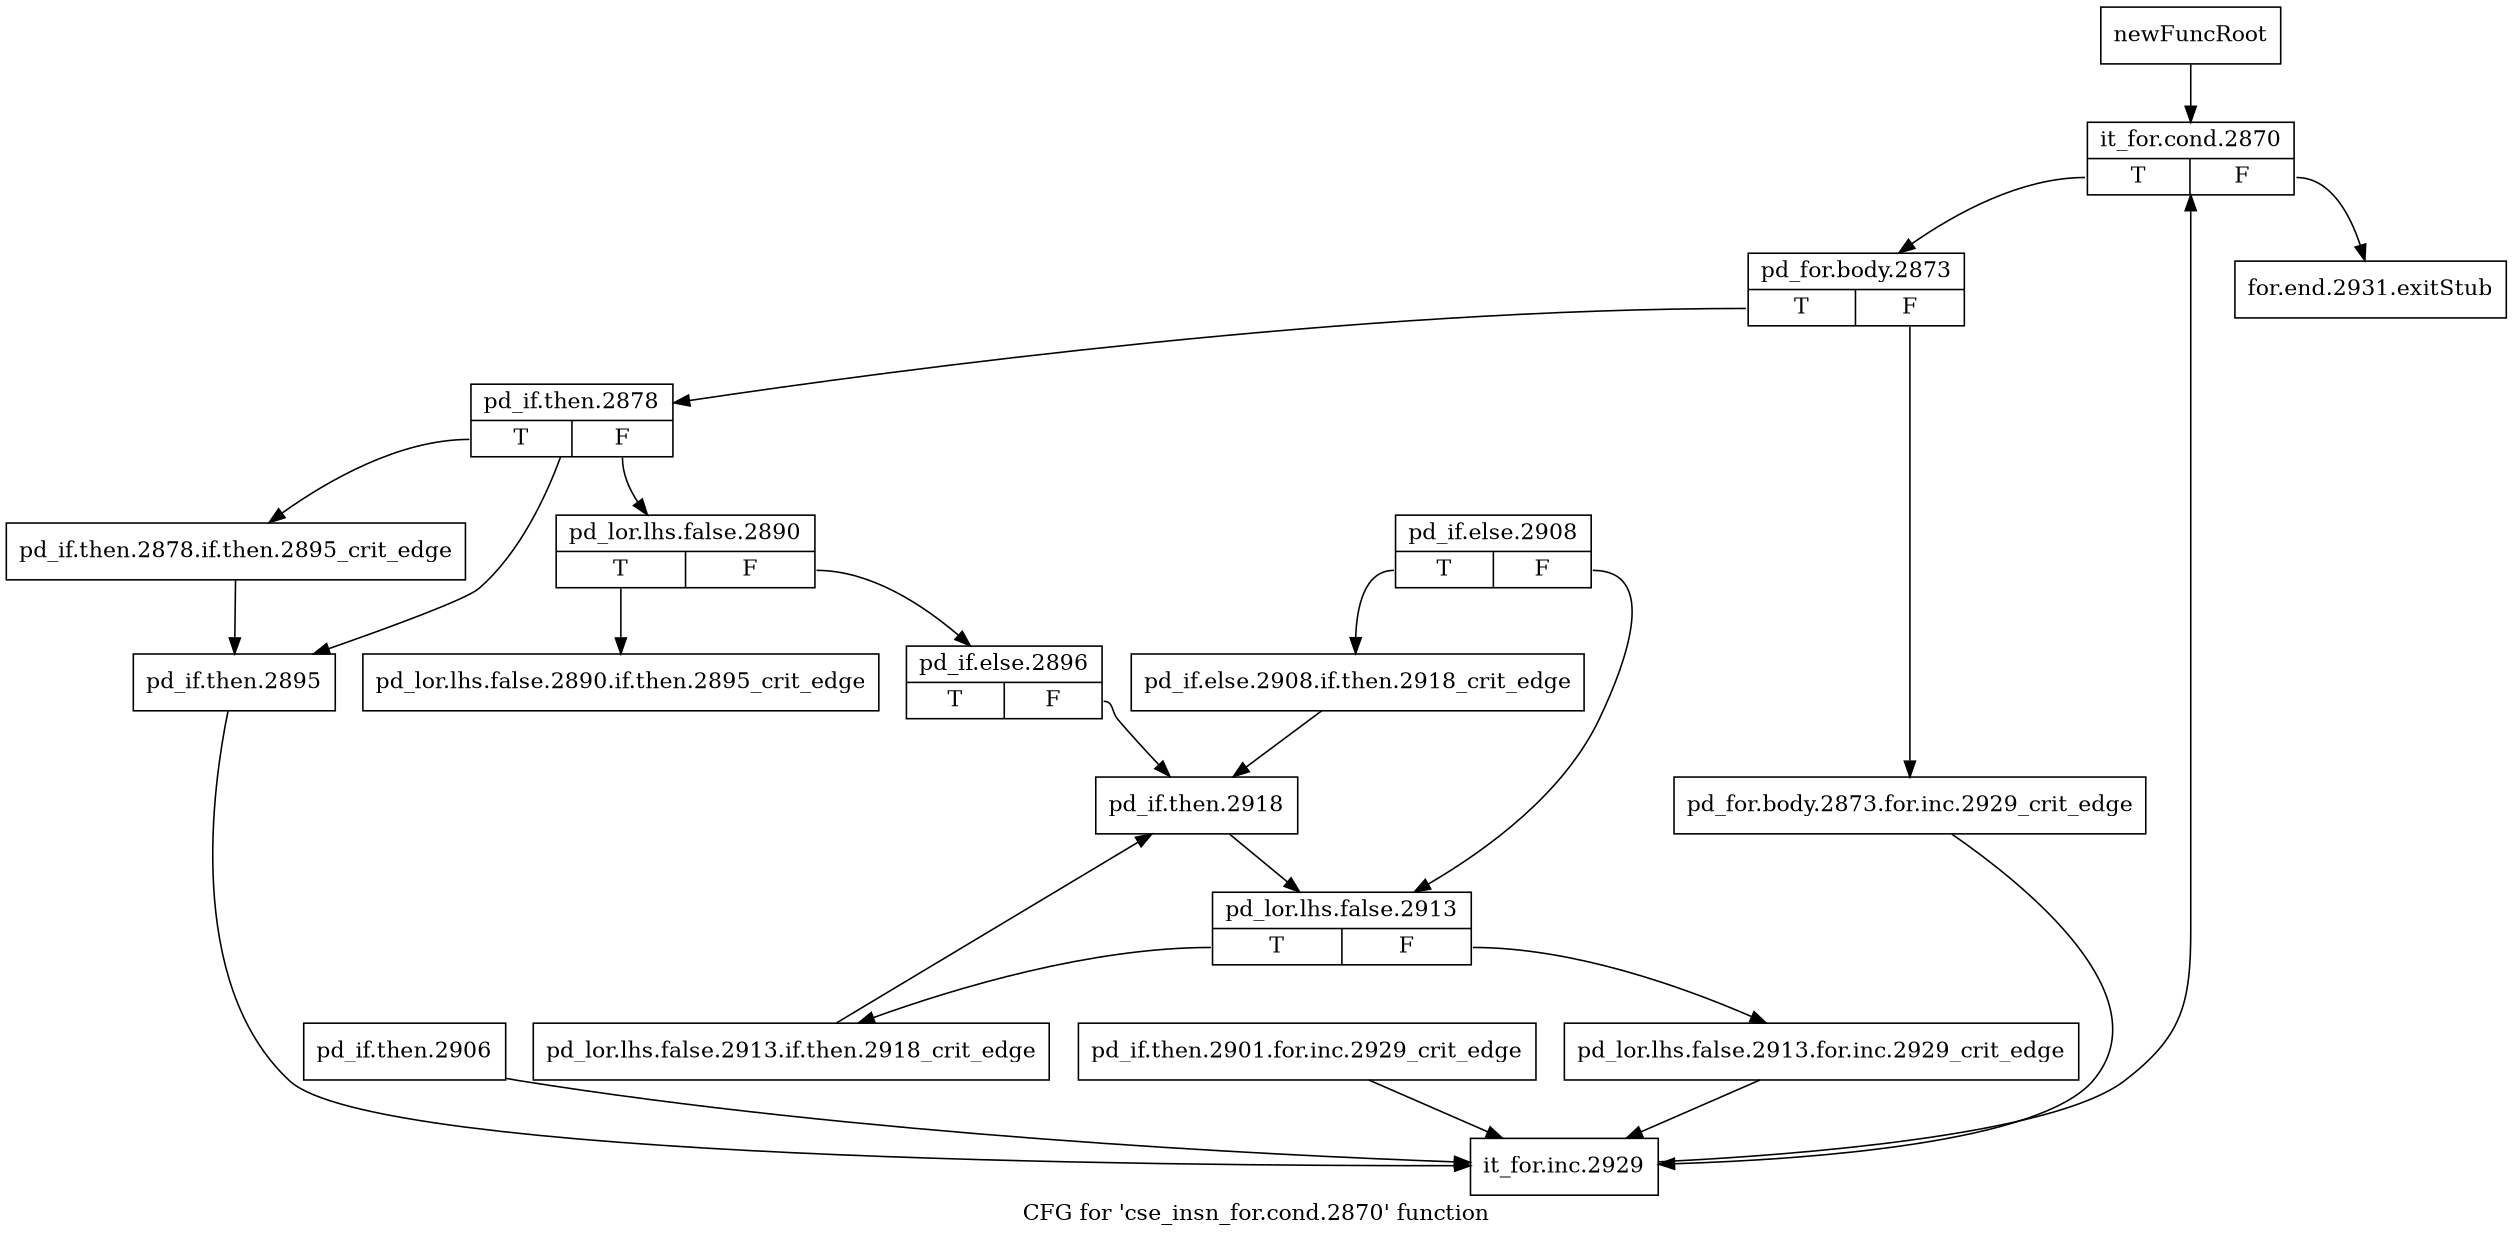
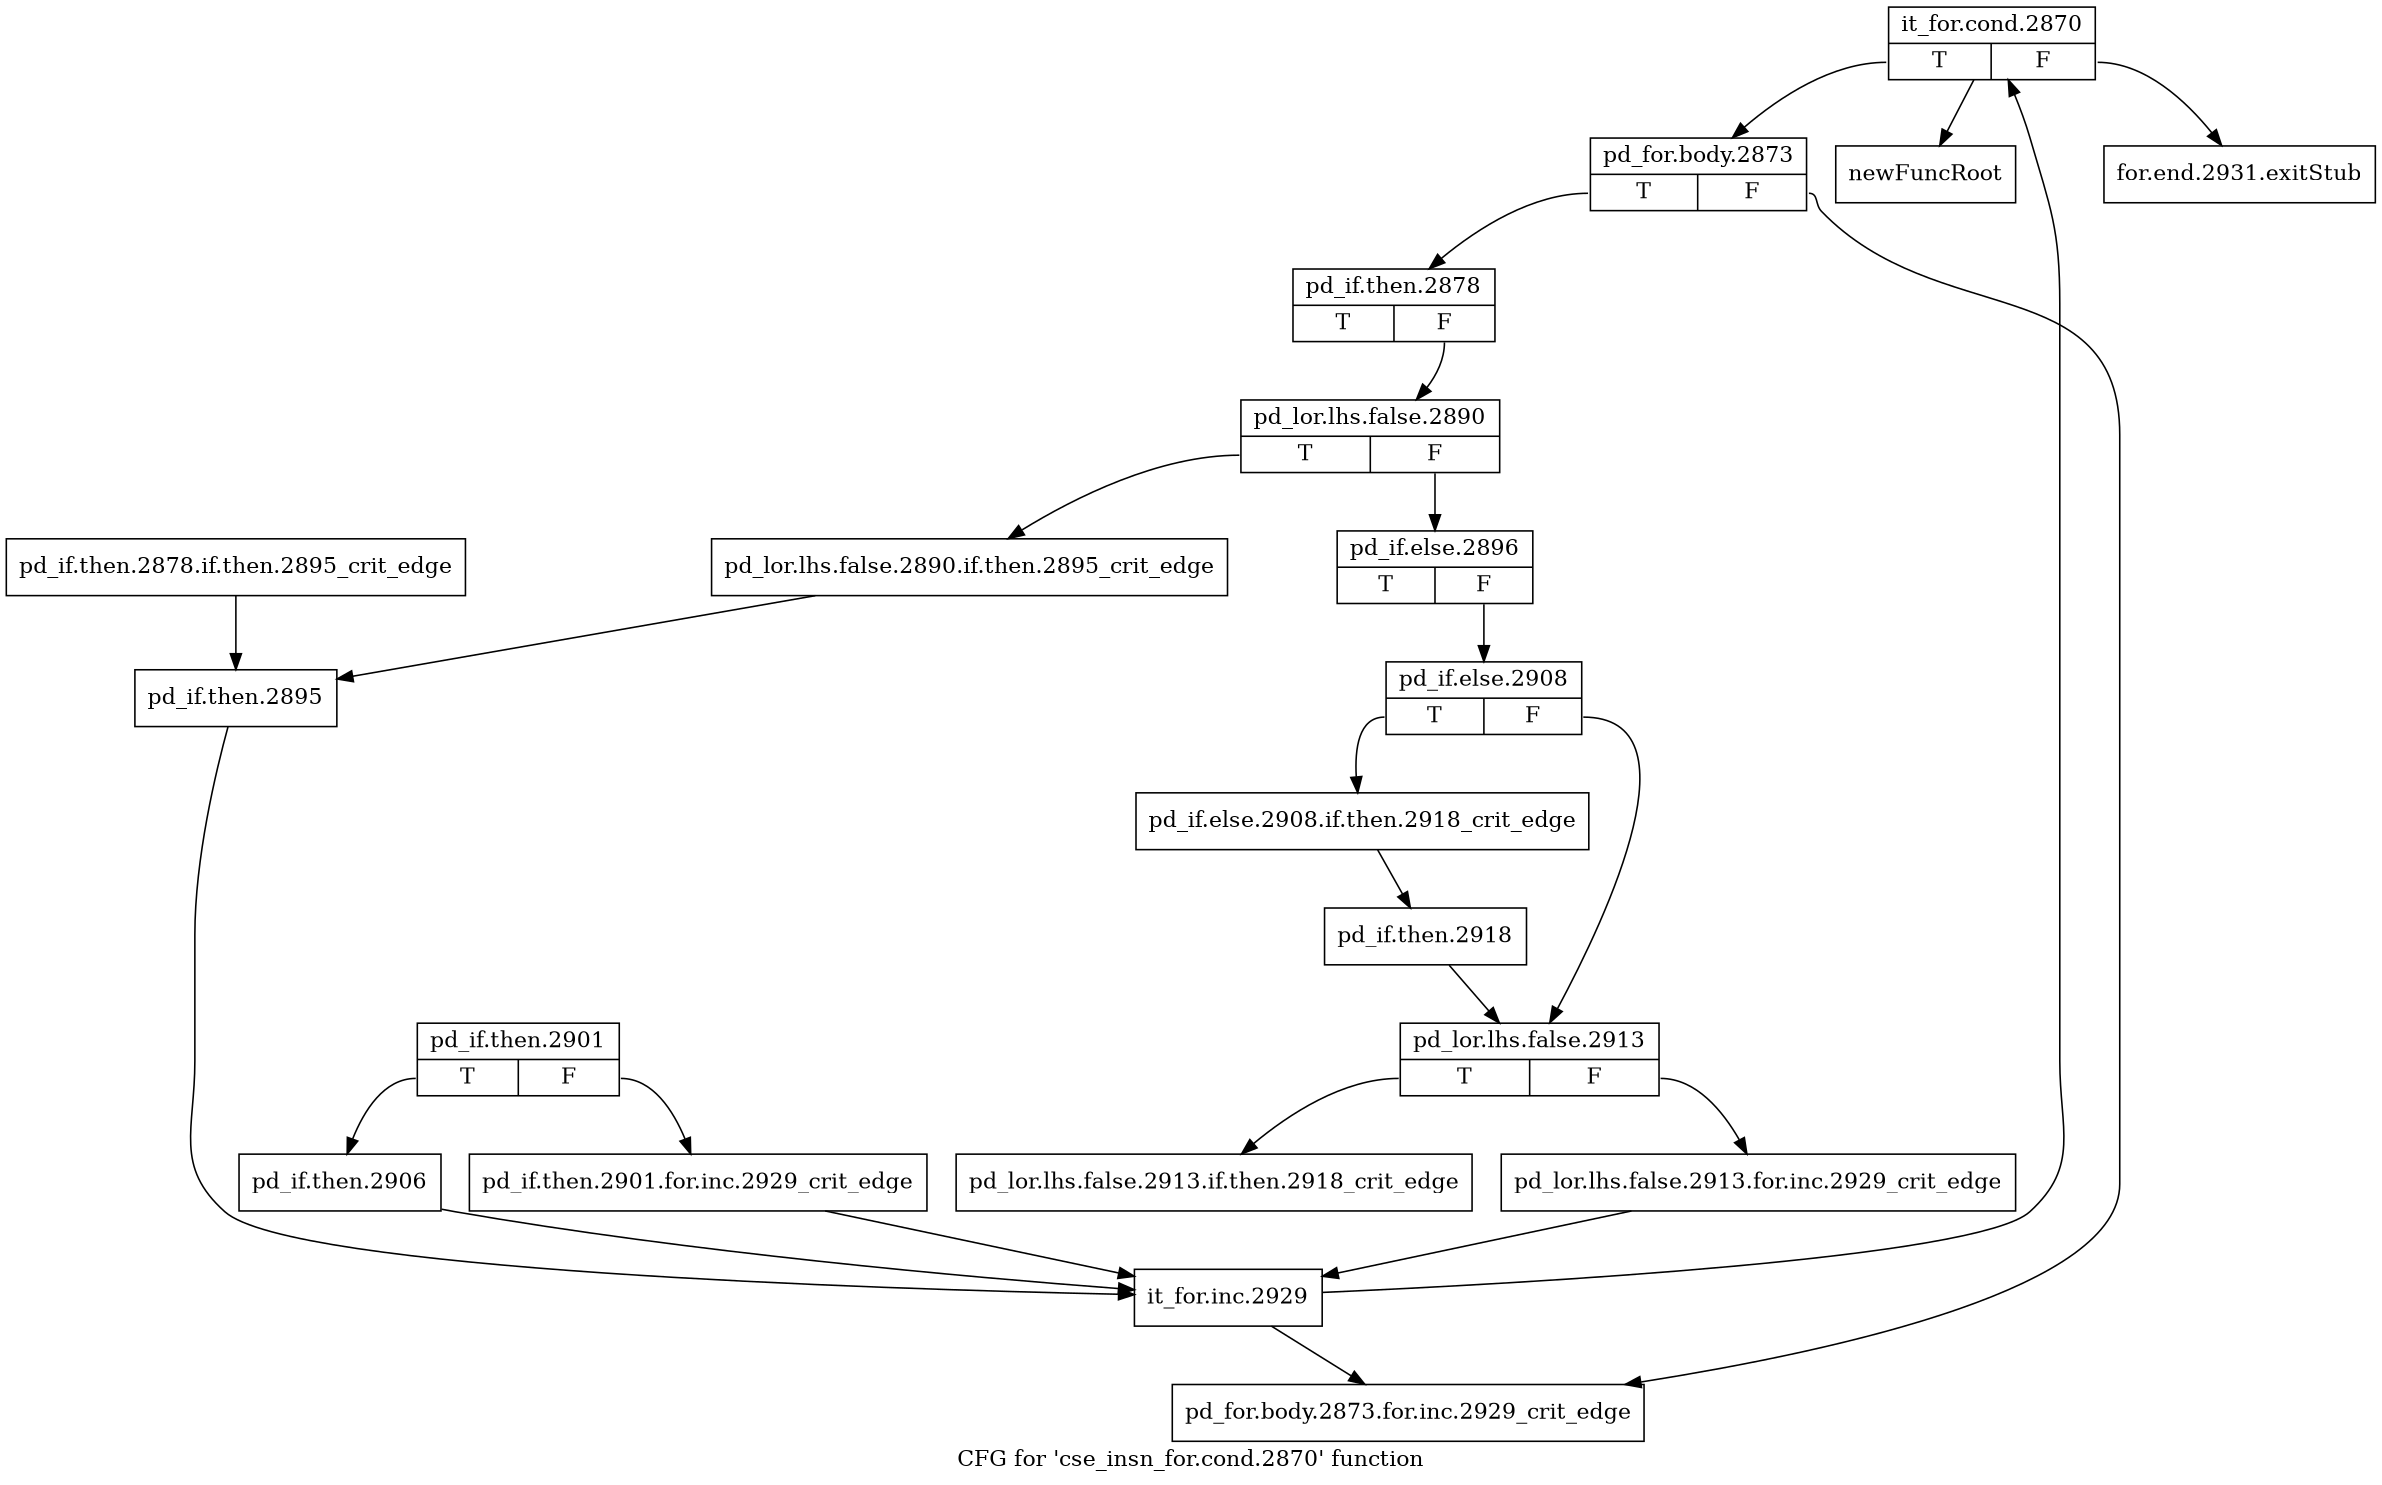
(2191, 85) -> (1961, 106)
(371, 462) -> none
(476, 590) -> (584, 636)
(1130, 733) -> (1484, 625)
(987, 933) -> none
none -> (518, 1059)
(2077, 1093) -> (1311, 1351)
